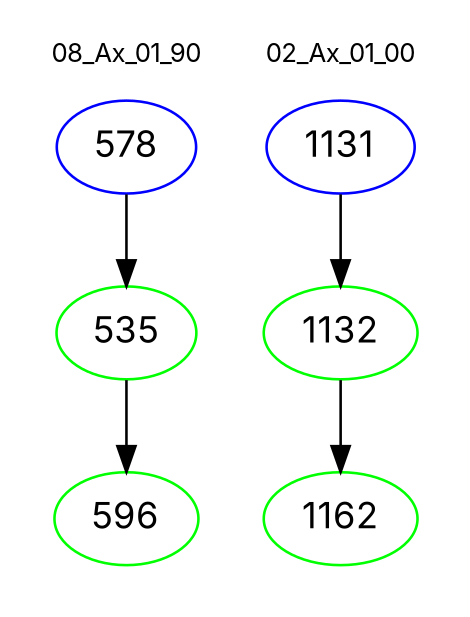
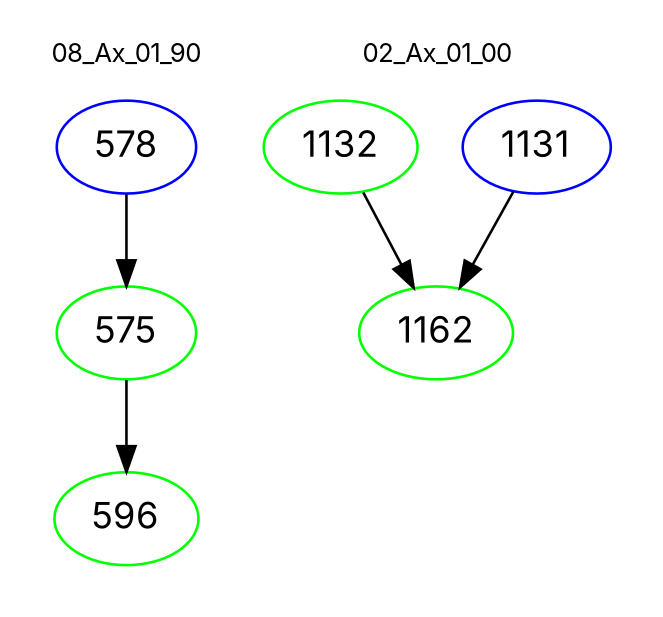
(341, 227) -> (493, 228)
(126, 333) -> (126, 333)
